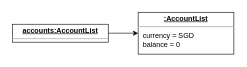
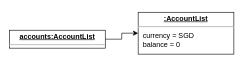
(60, 33) -> (57, 39)
